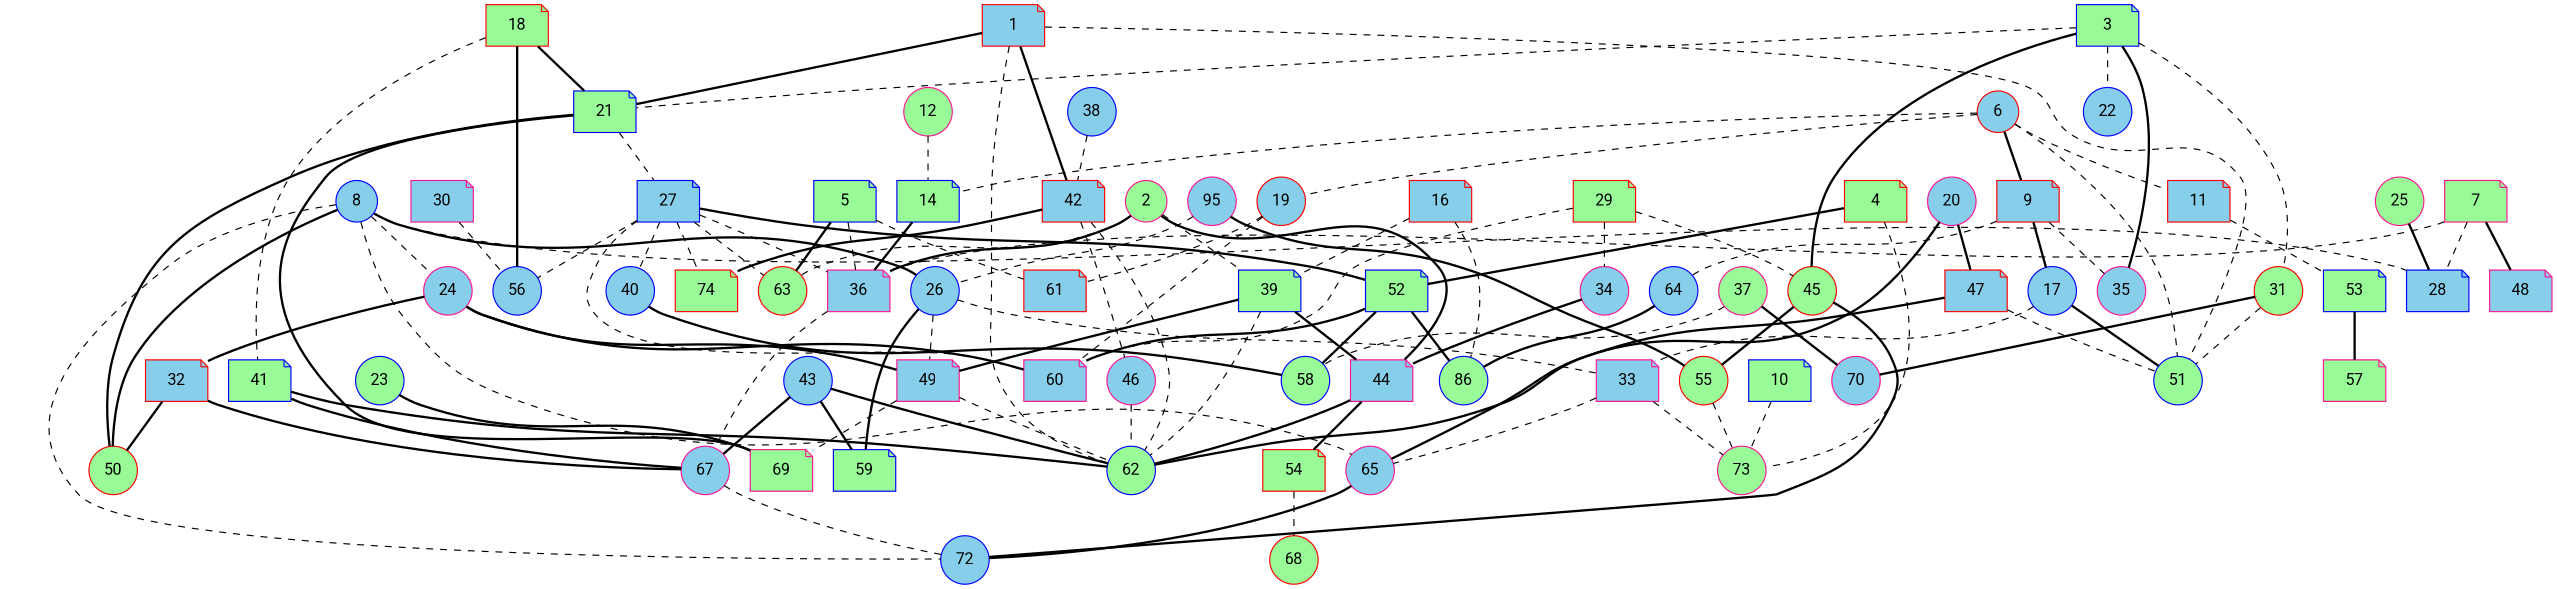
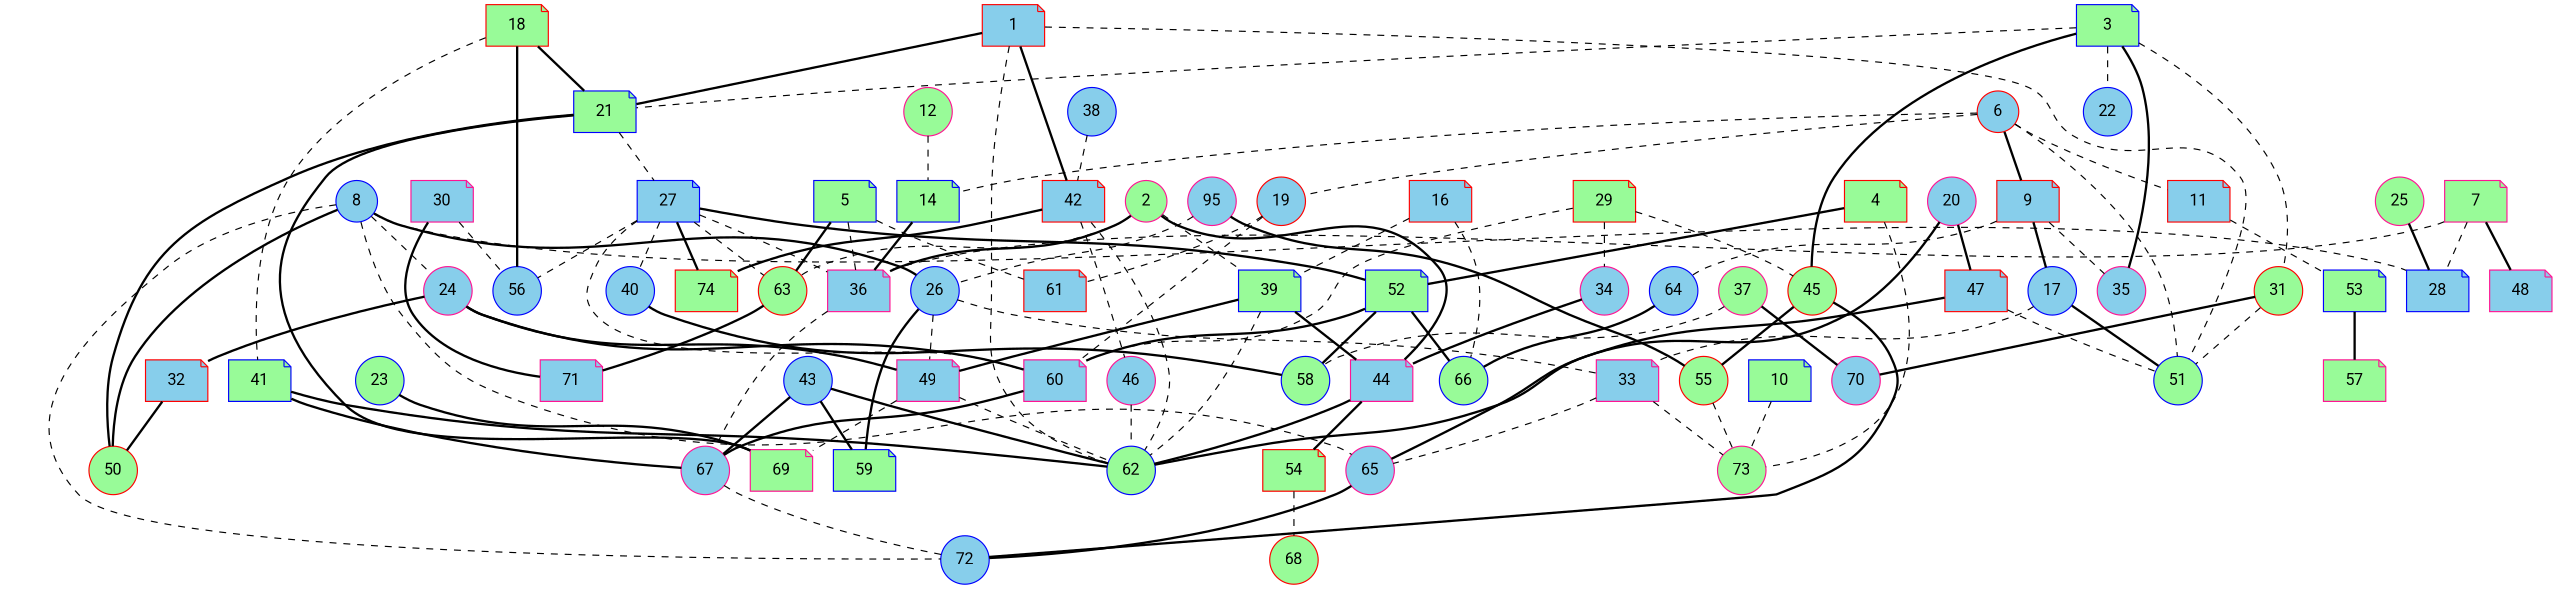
(688, 247) -> (688, 247)
none -> (571, 381)
(1464, 381) -> (1464, 381)
(442, 452) -> (888, 417)
